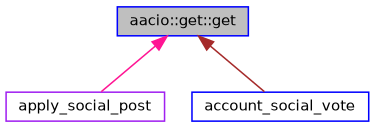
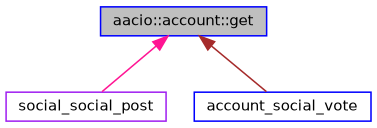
(183, 21) -> (184, 21)
(85, 107) -> (86, 107)
